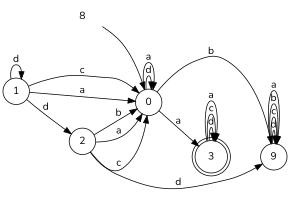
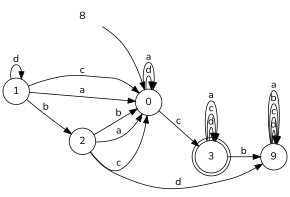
(229, 63) -> (240, 157)
(46, 107) -> (46, 107)
(179, 121) -> (179, 121)
